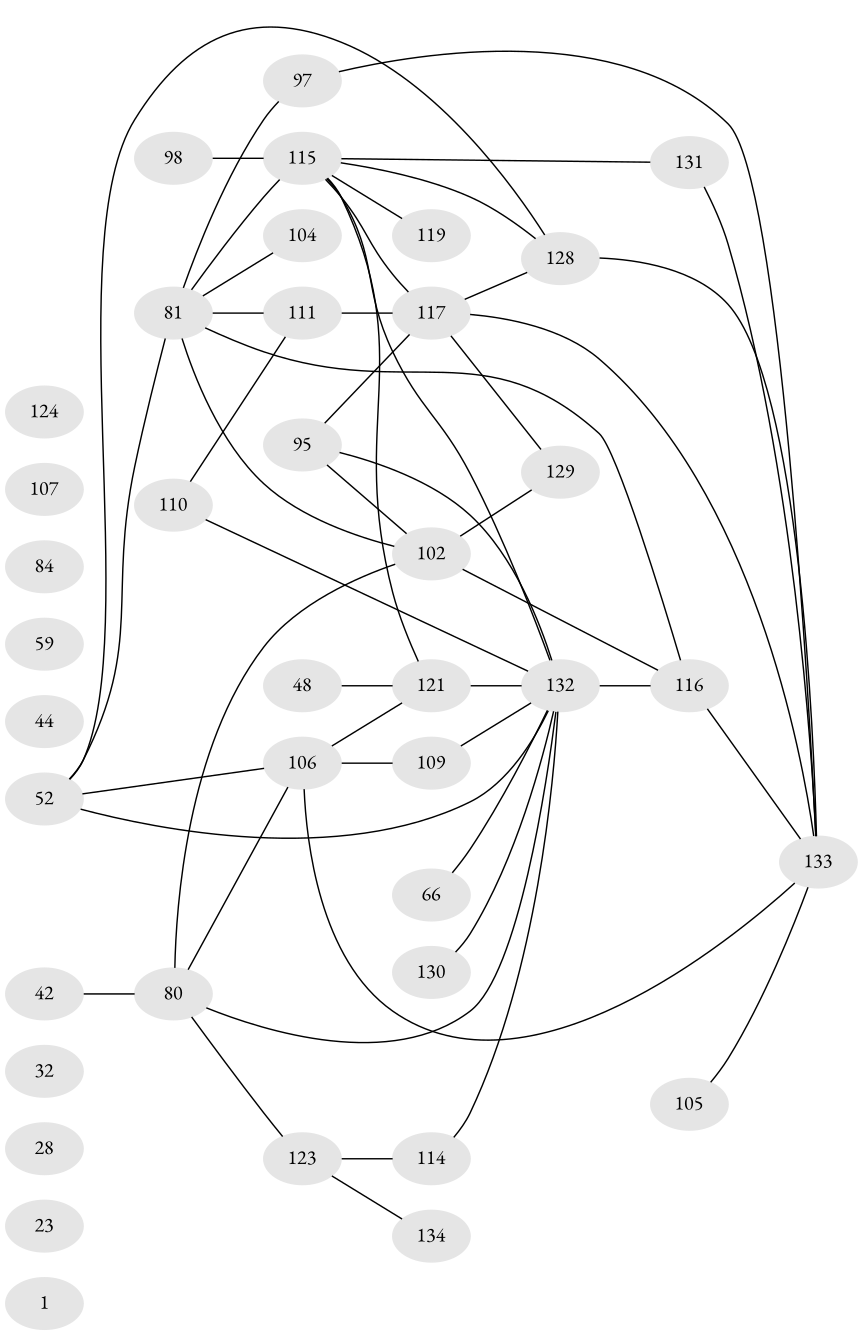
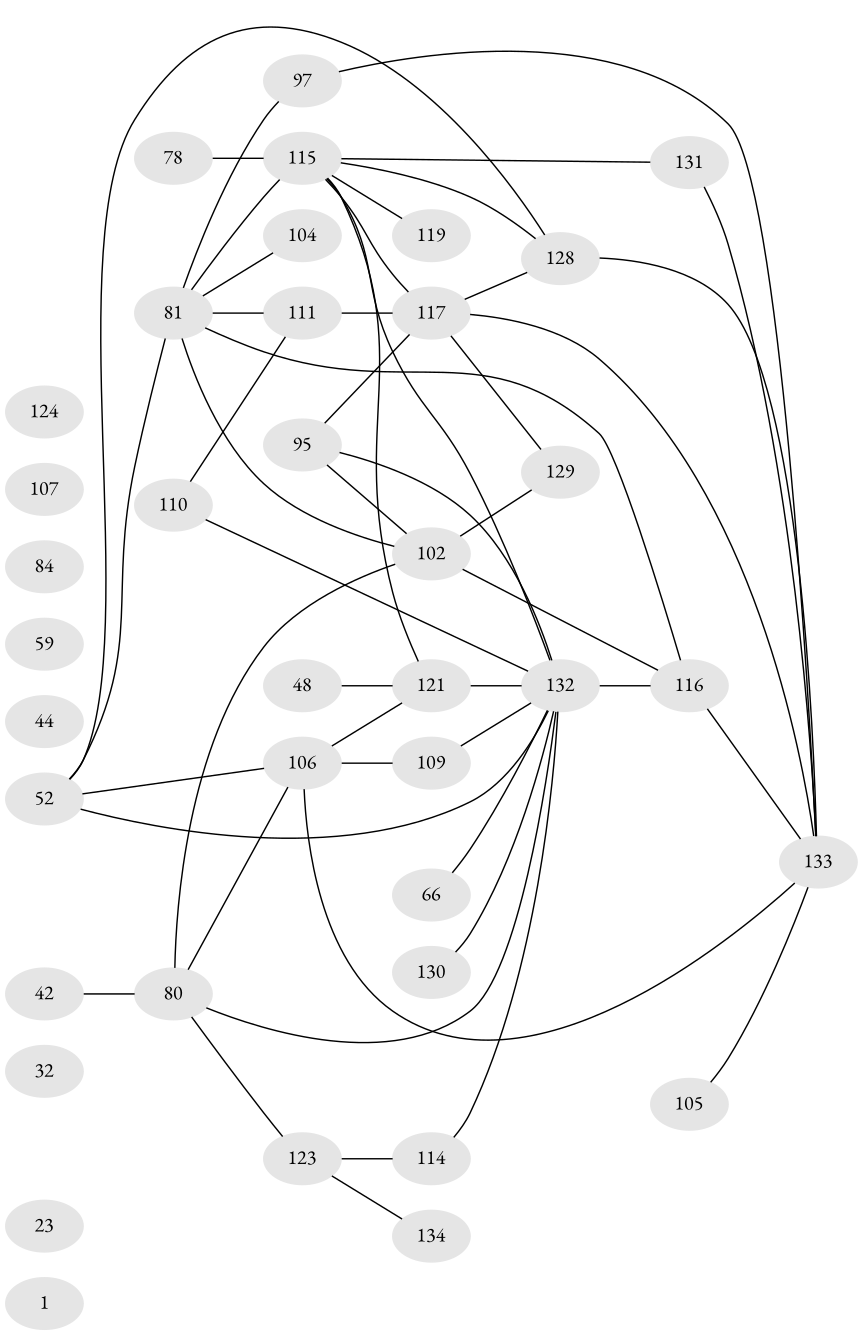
(173, 158) -> (173, 158)
(44, 1149) -> none
